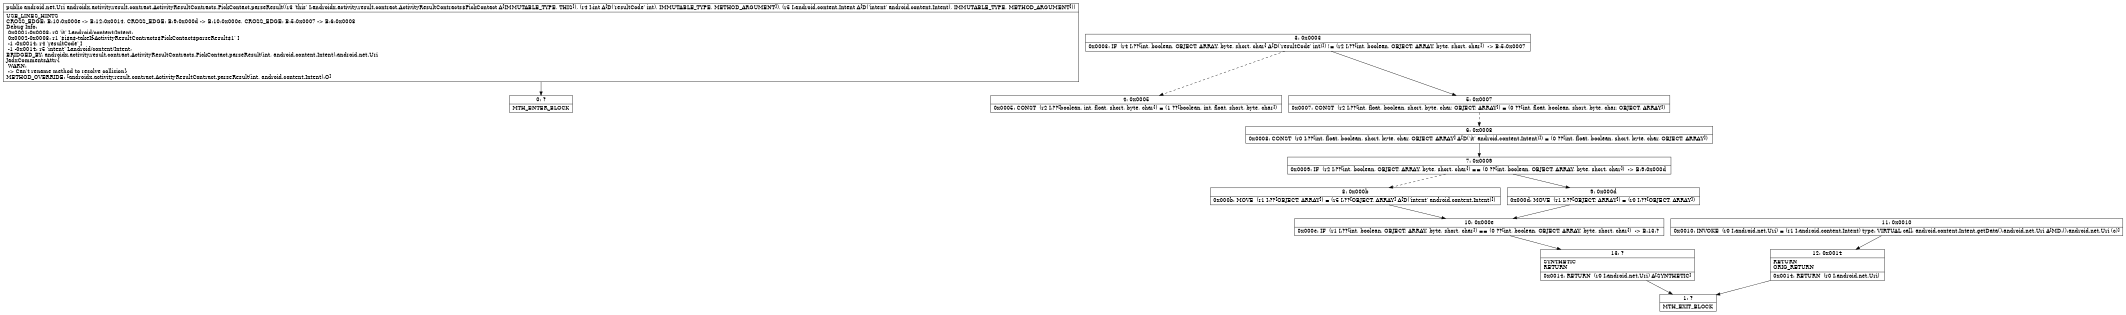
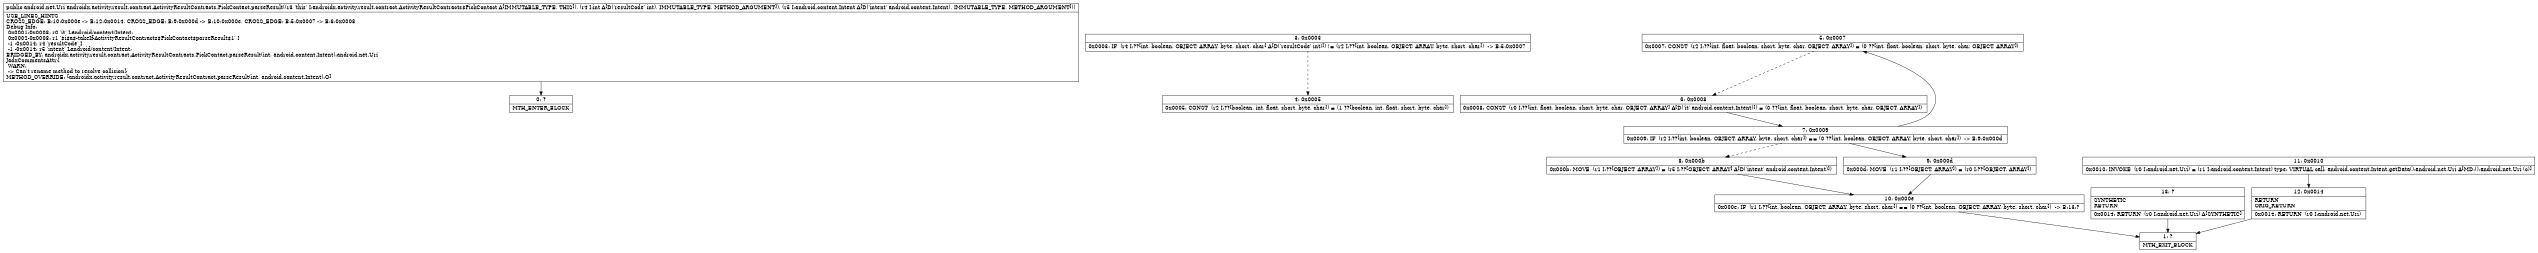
(1392, 73) -> (1928, 83)
(1533, 242) -> (2047, 224)
